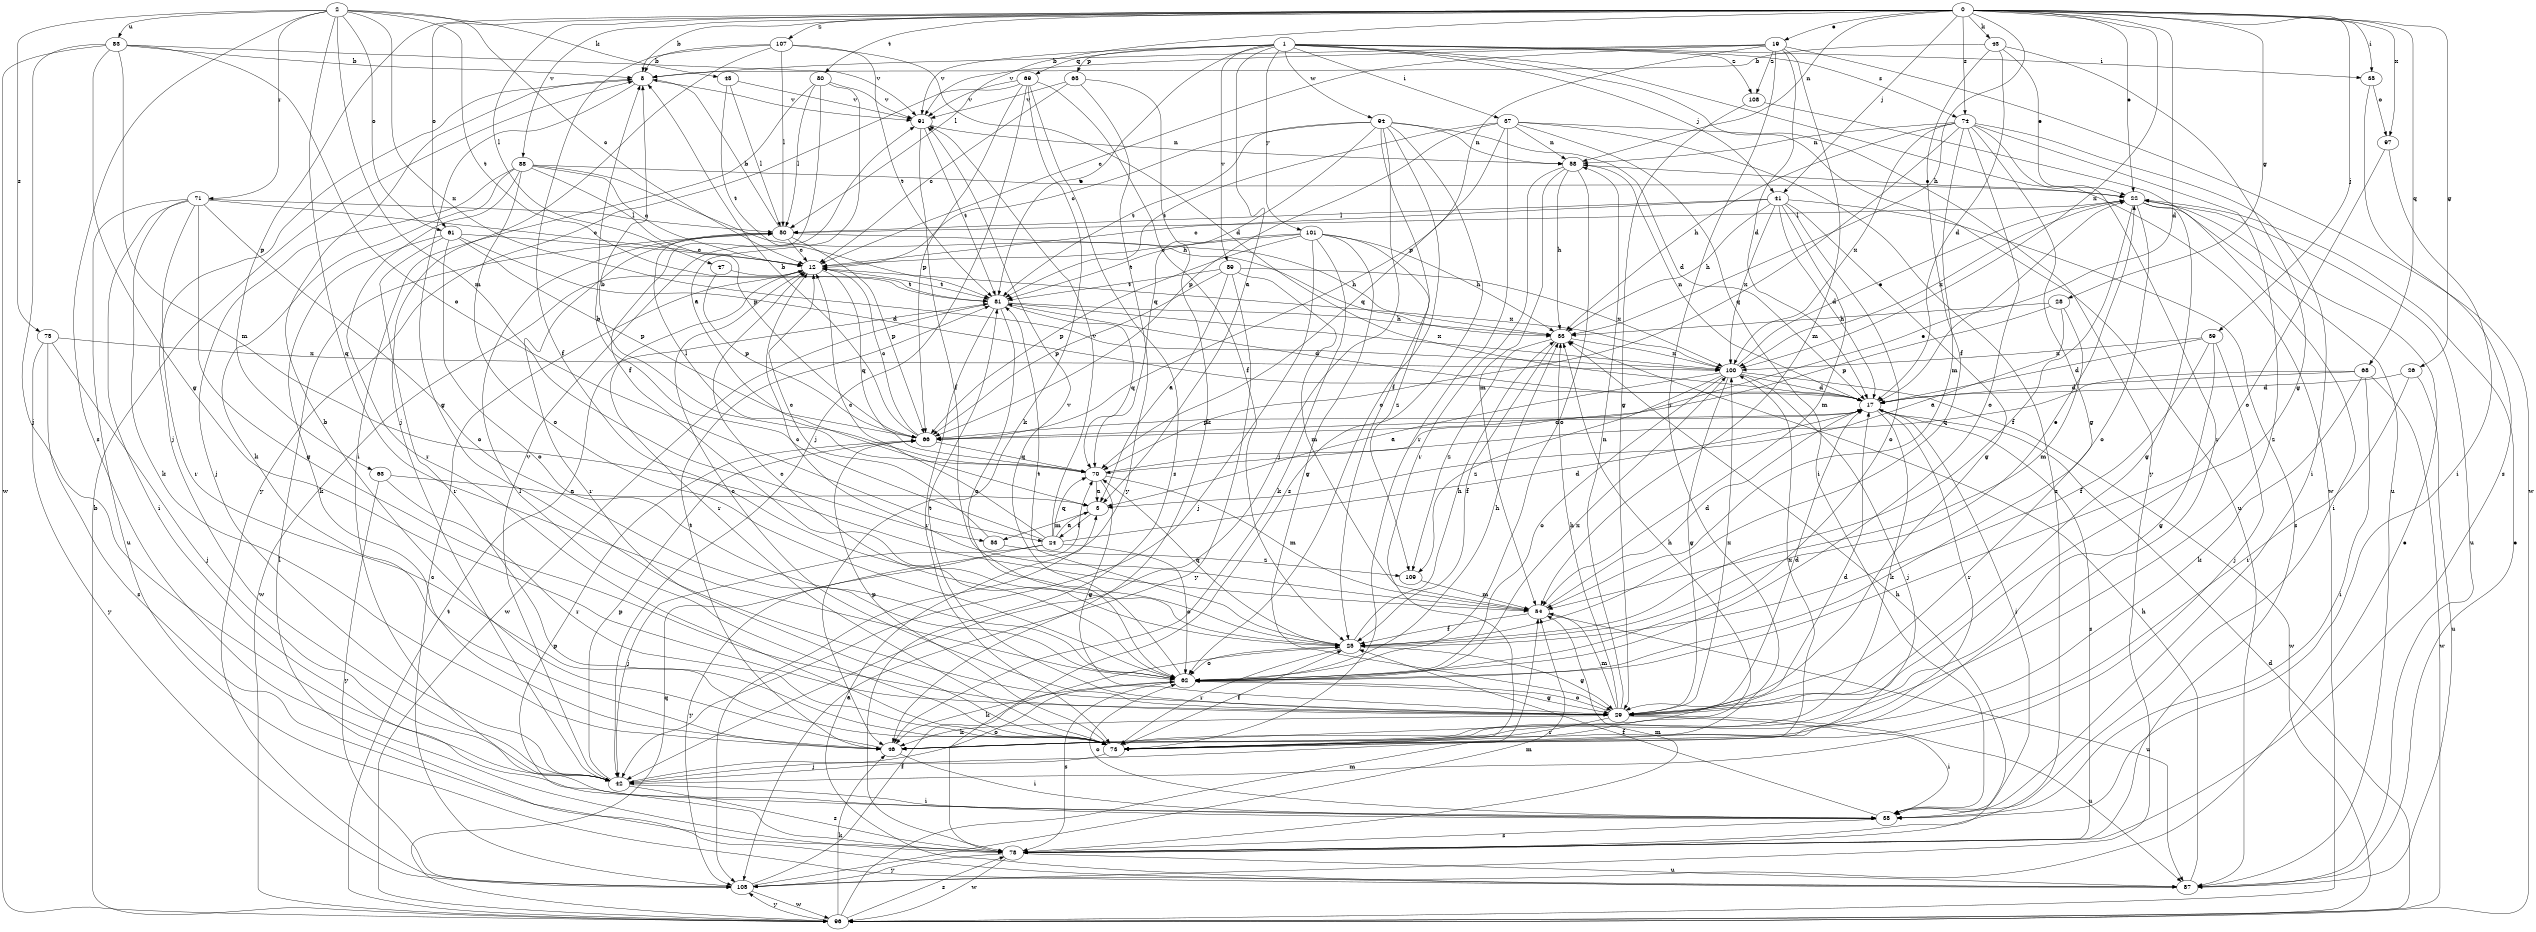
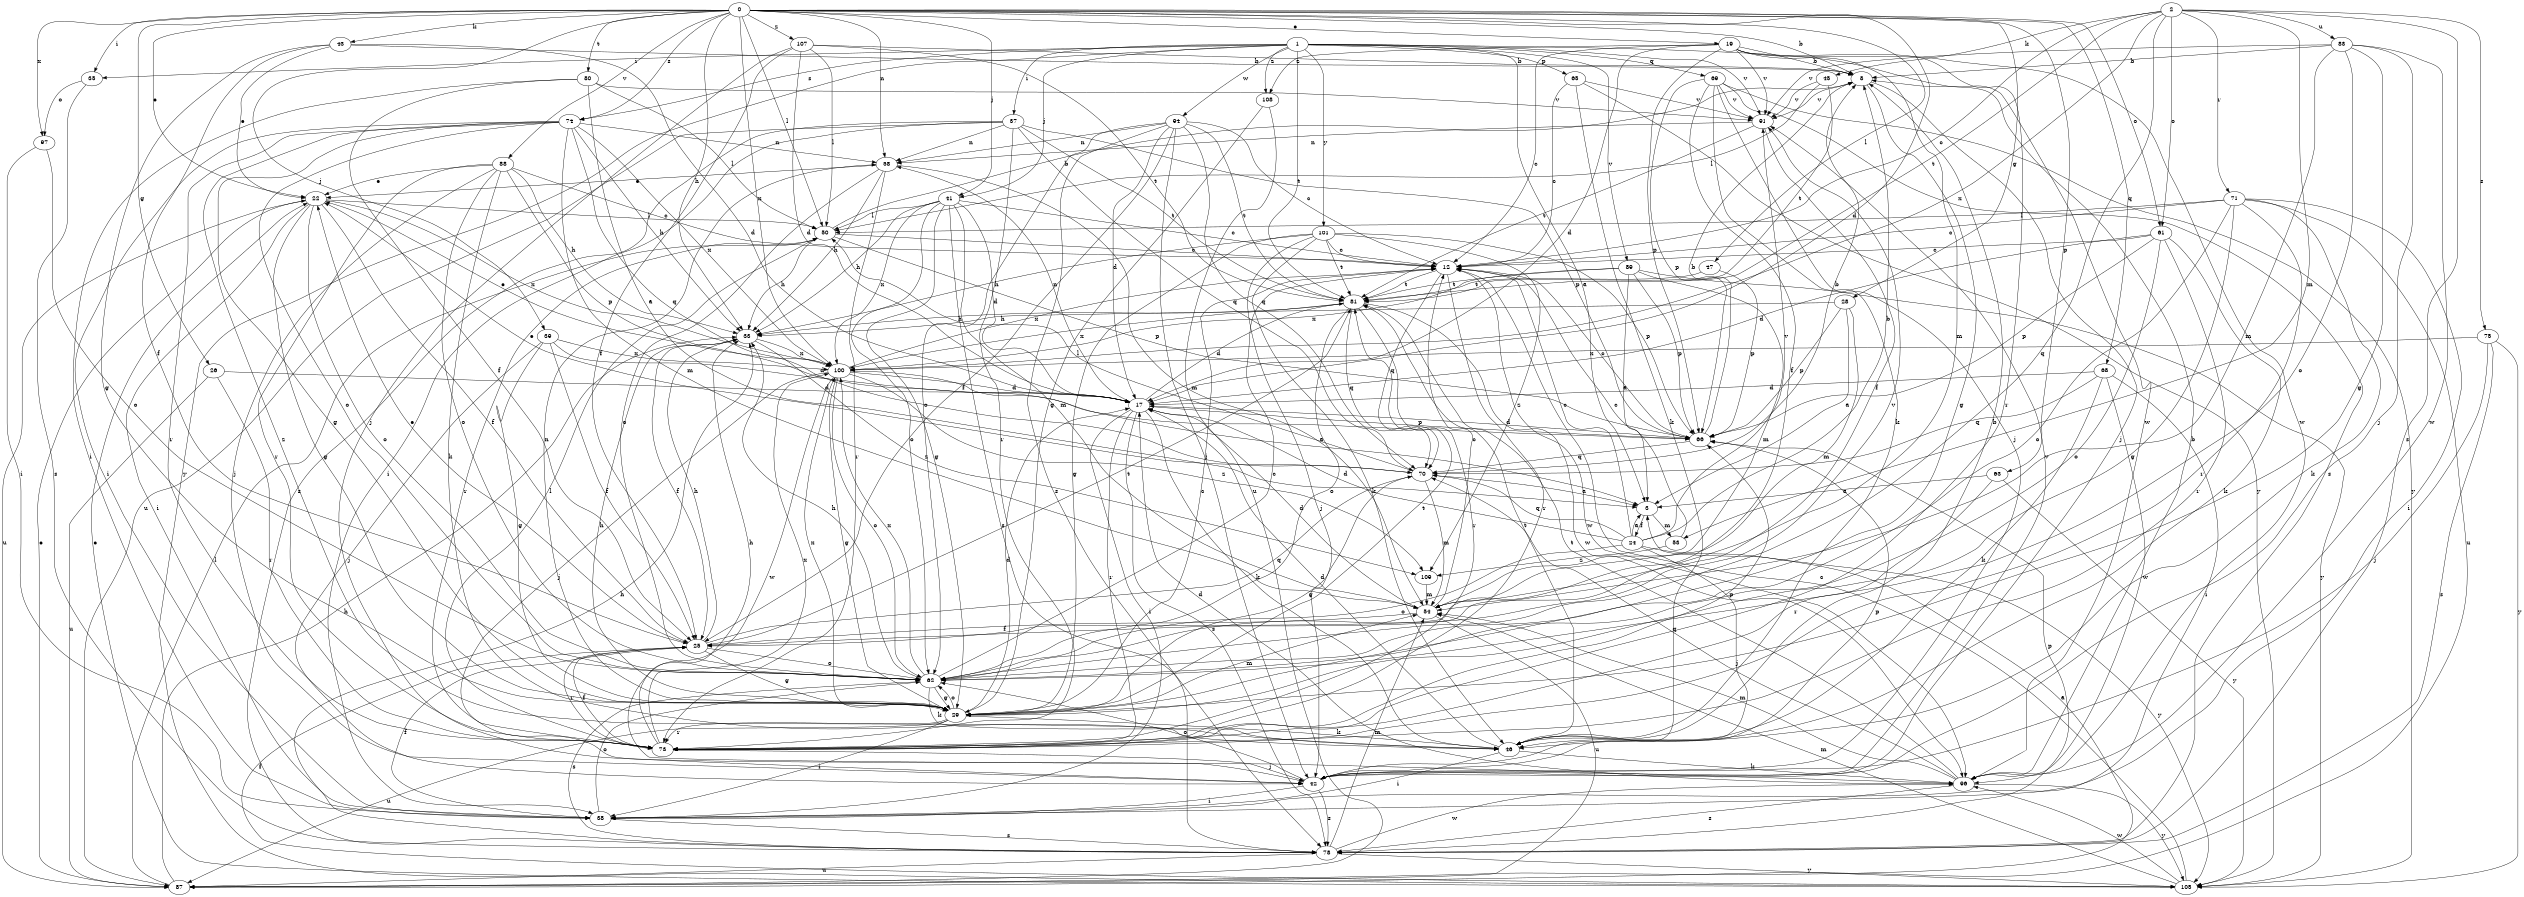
(510, 341) -> (1901, 583)
(839, 829) -> (1713, 767)
